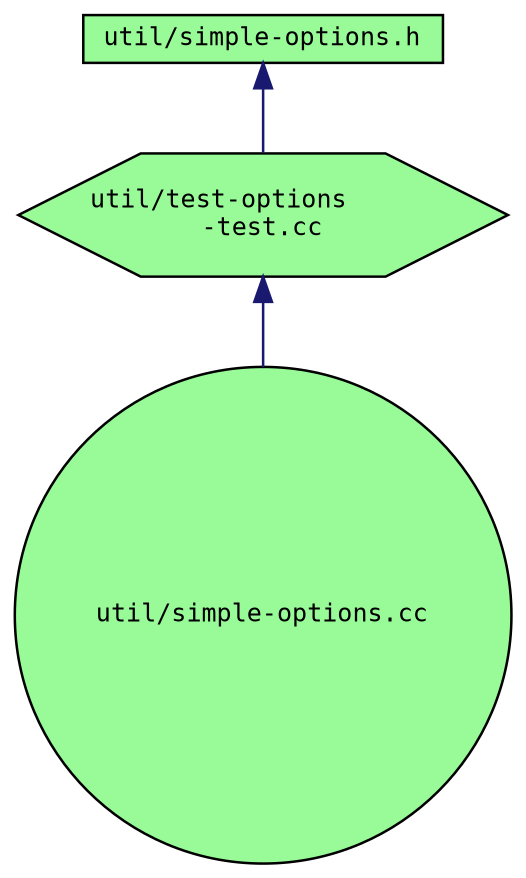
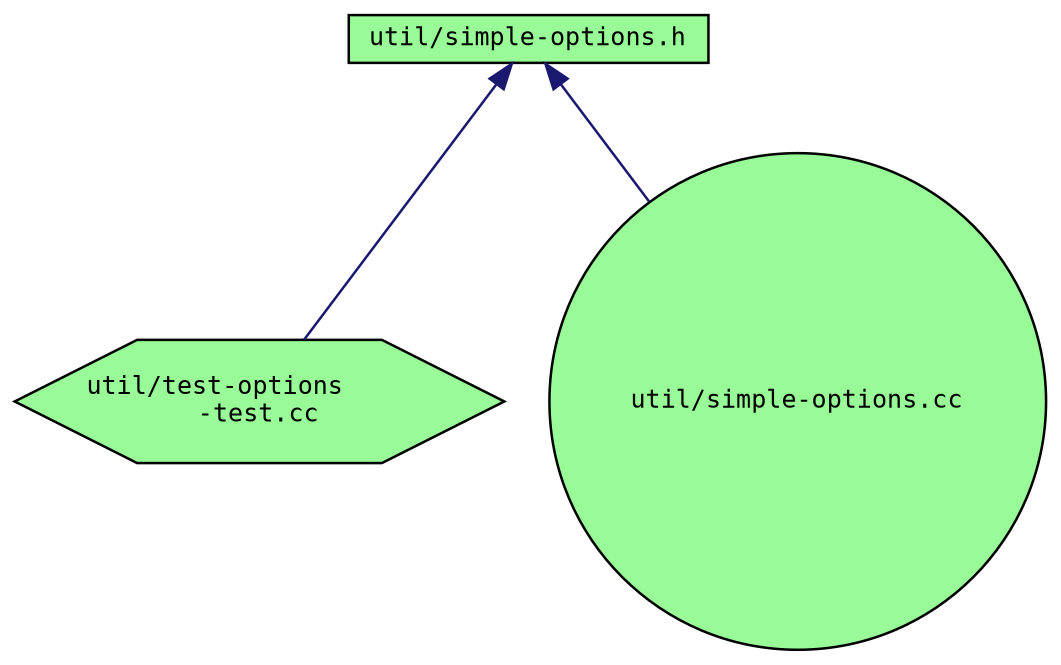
(263, 335) -> (605, 143)
